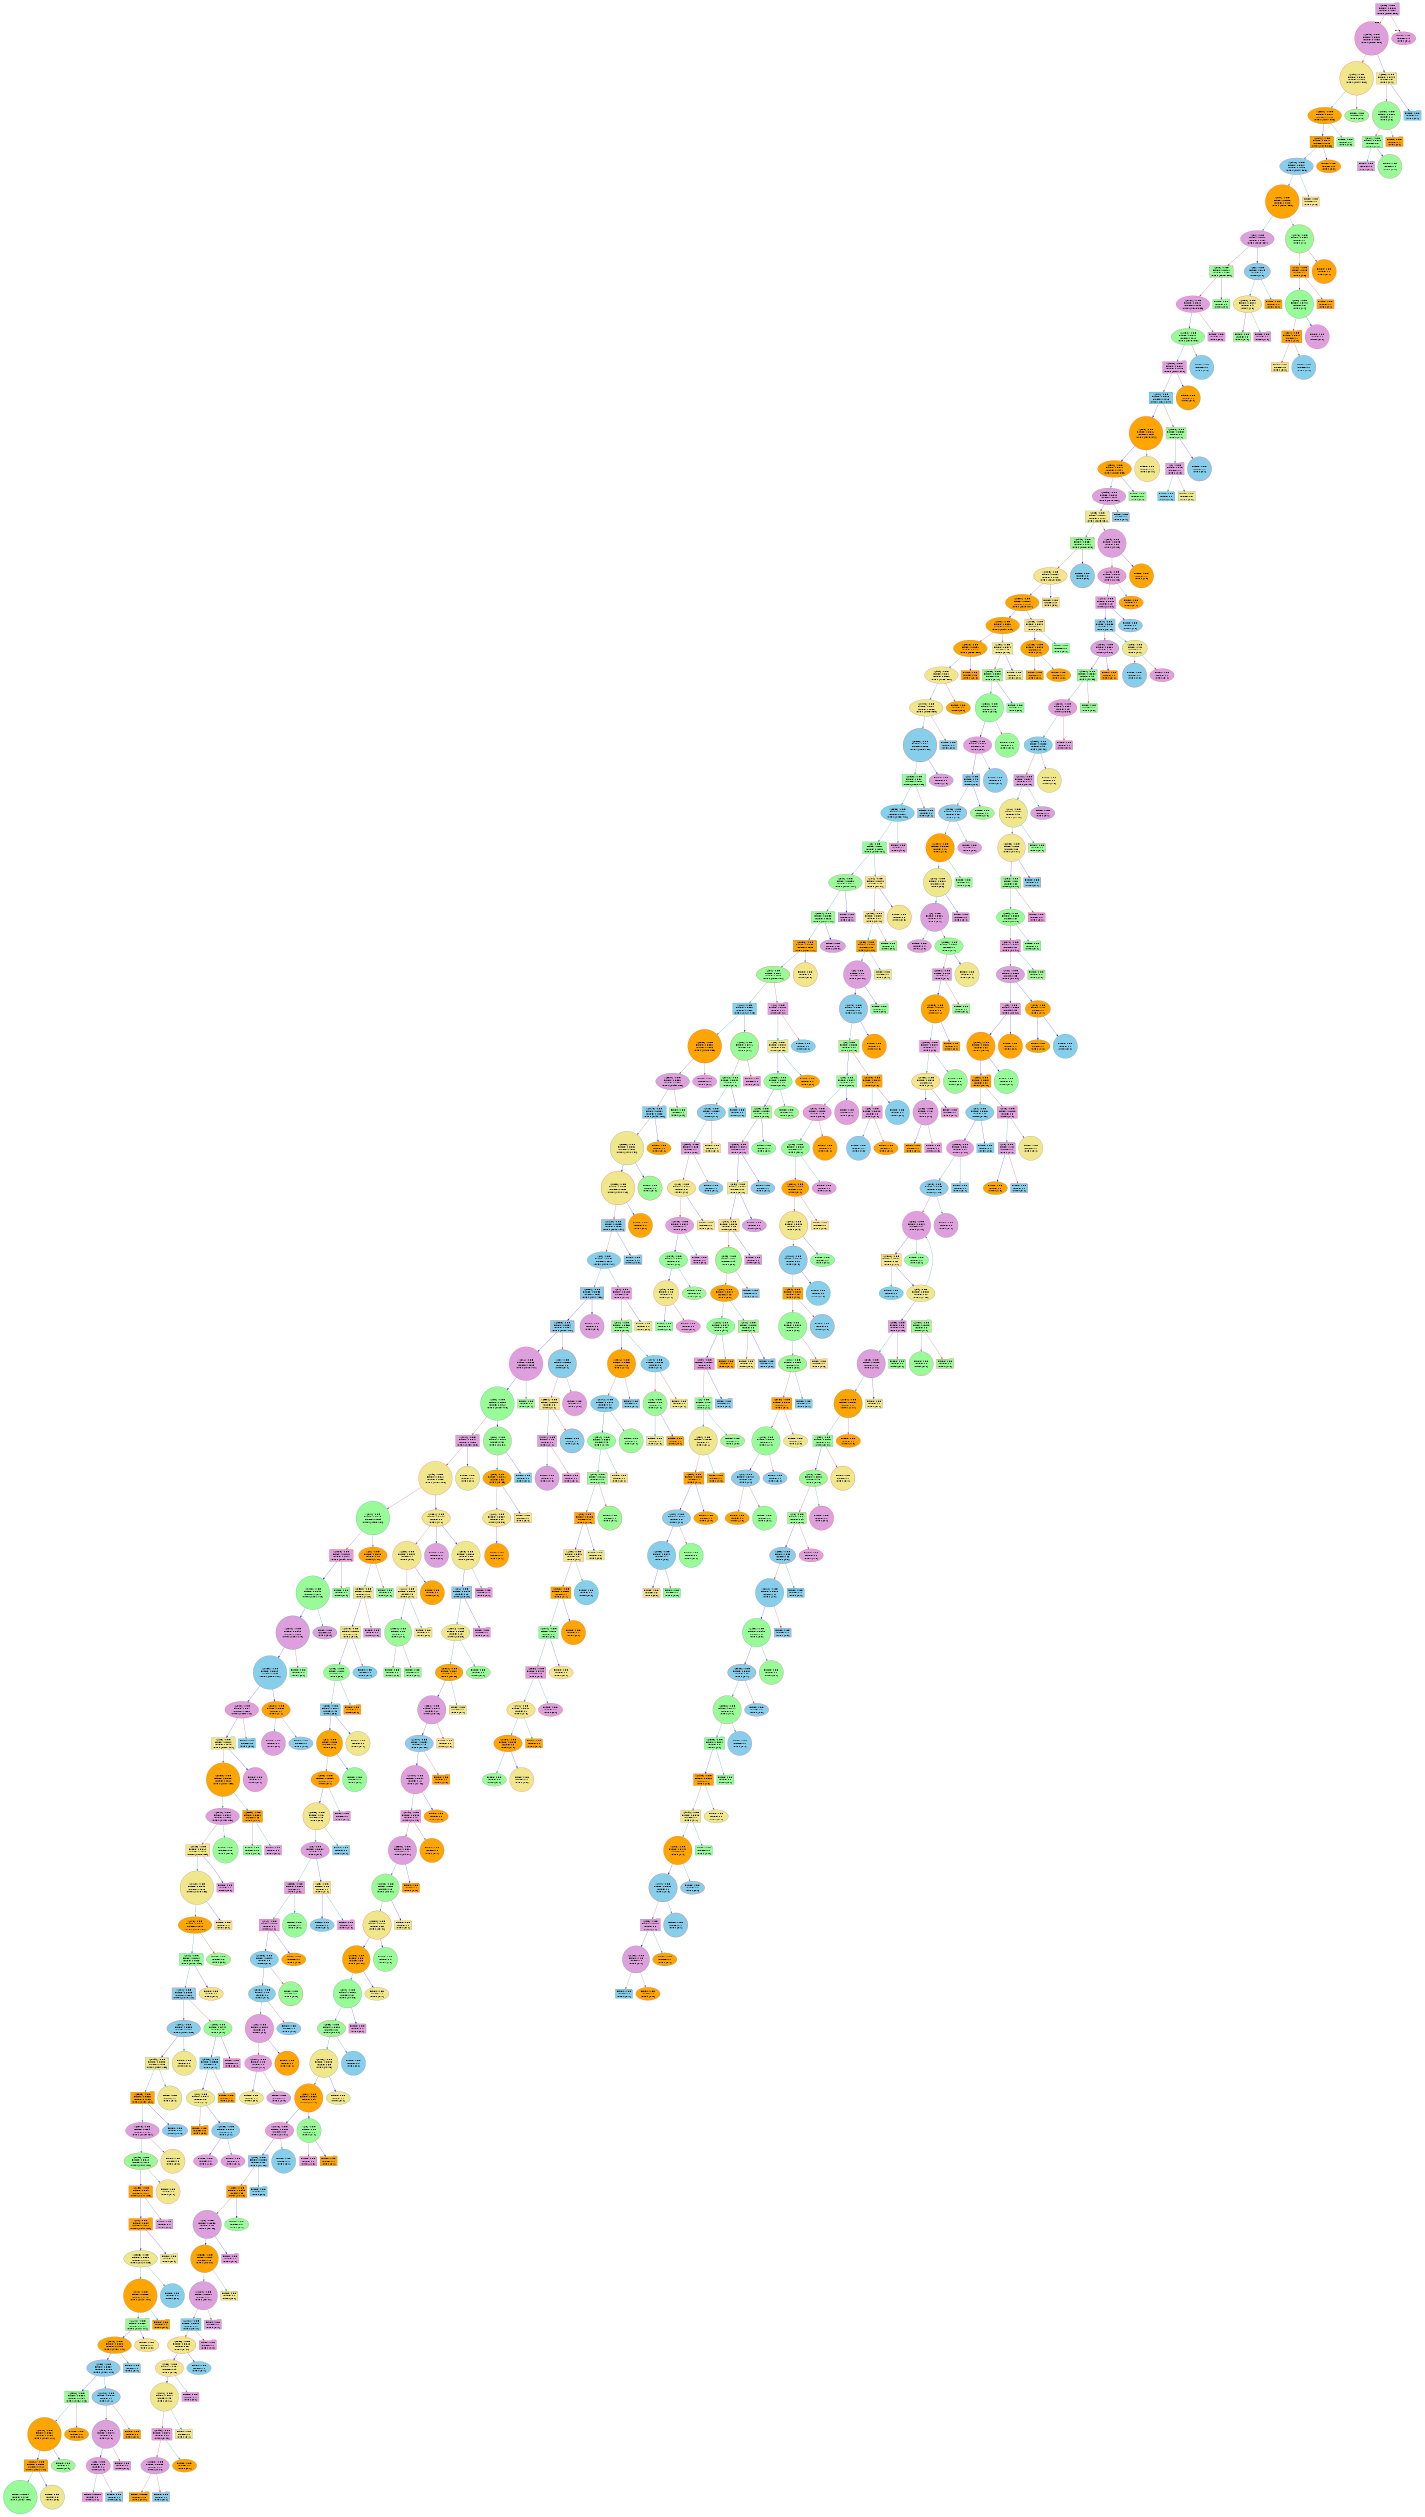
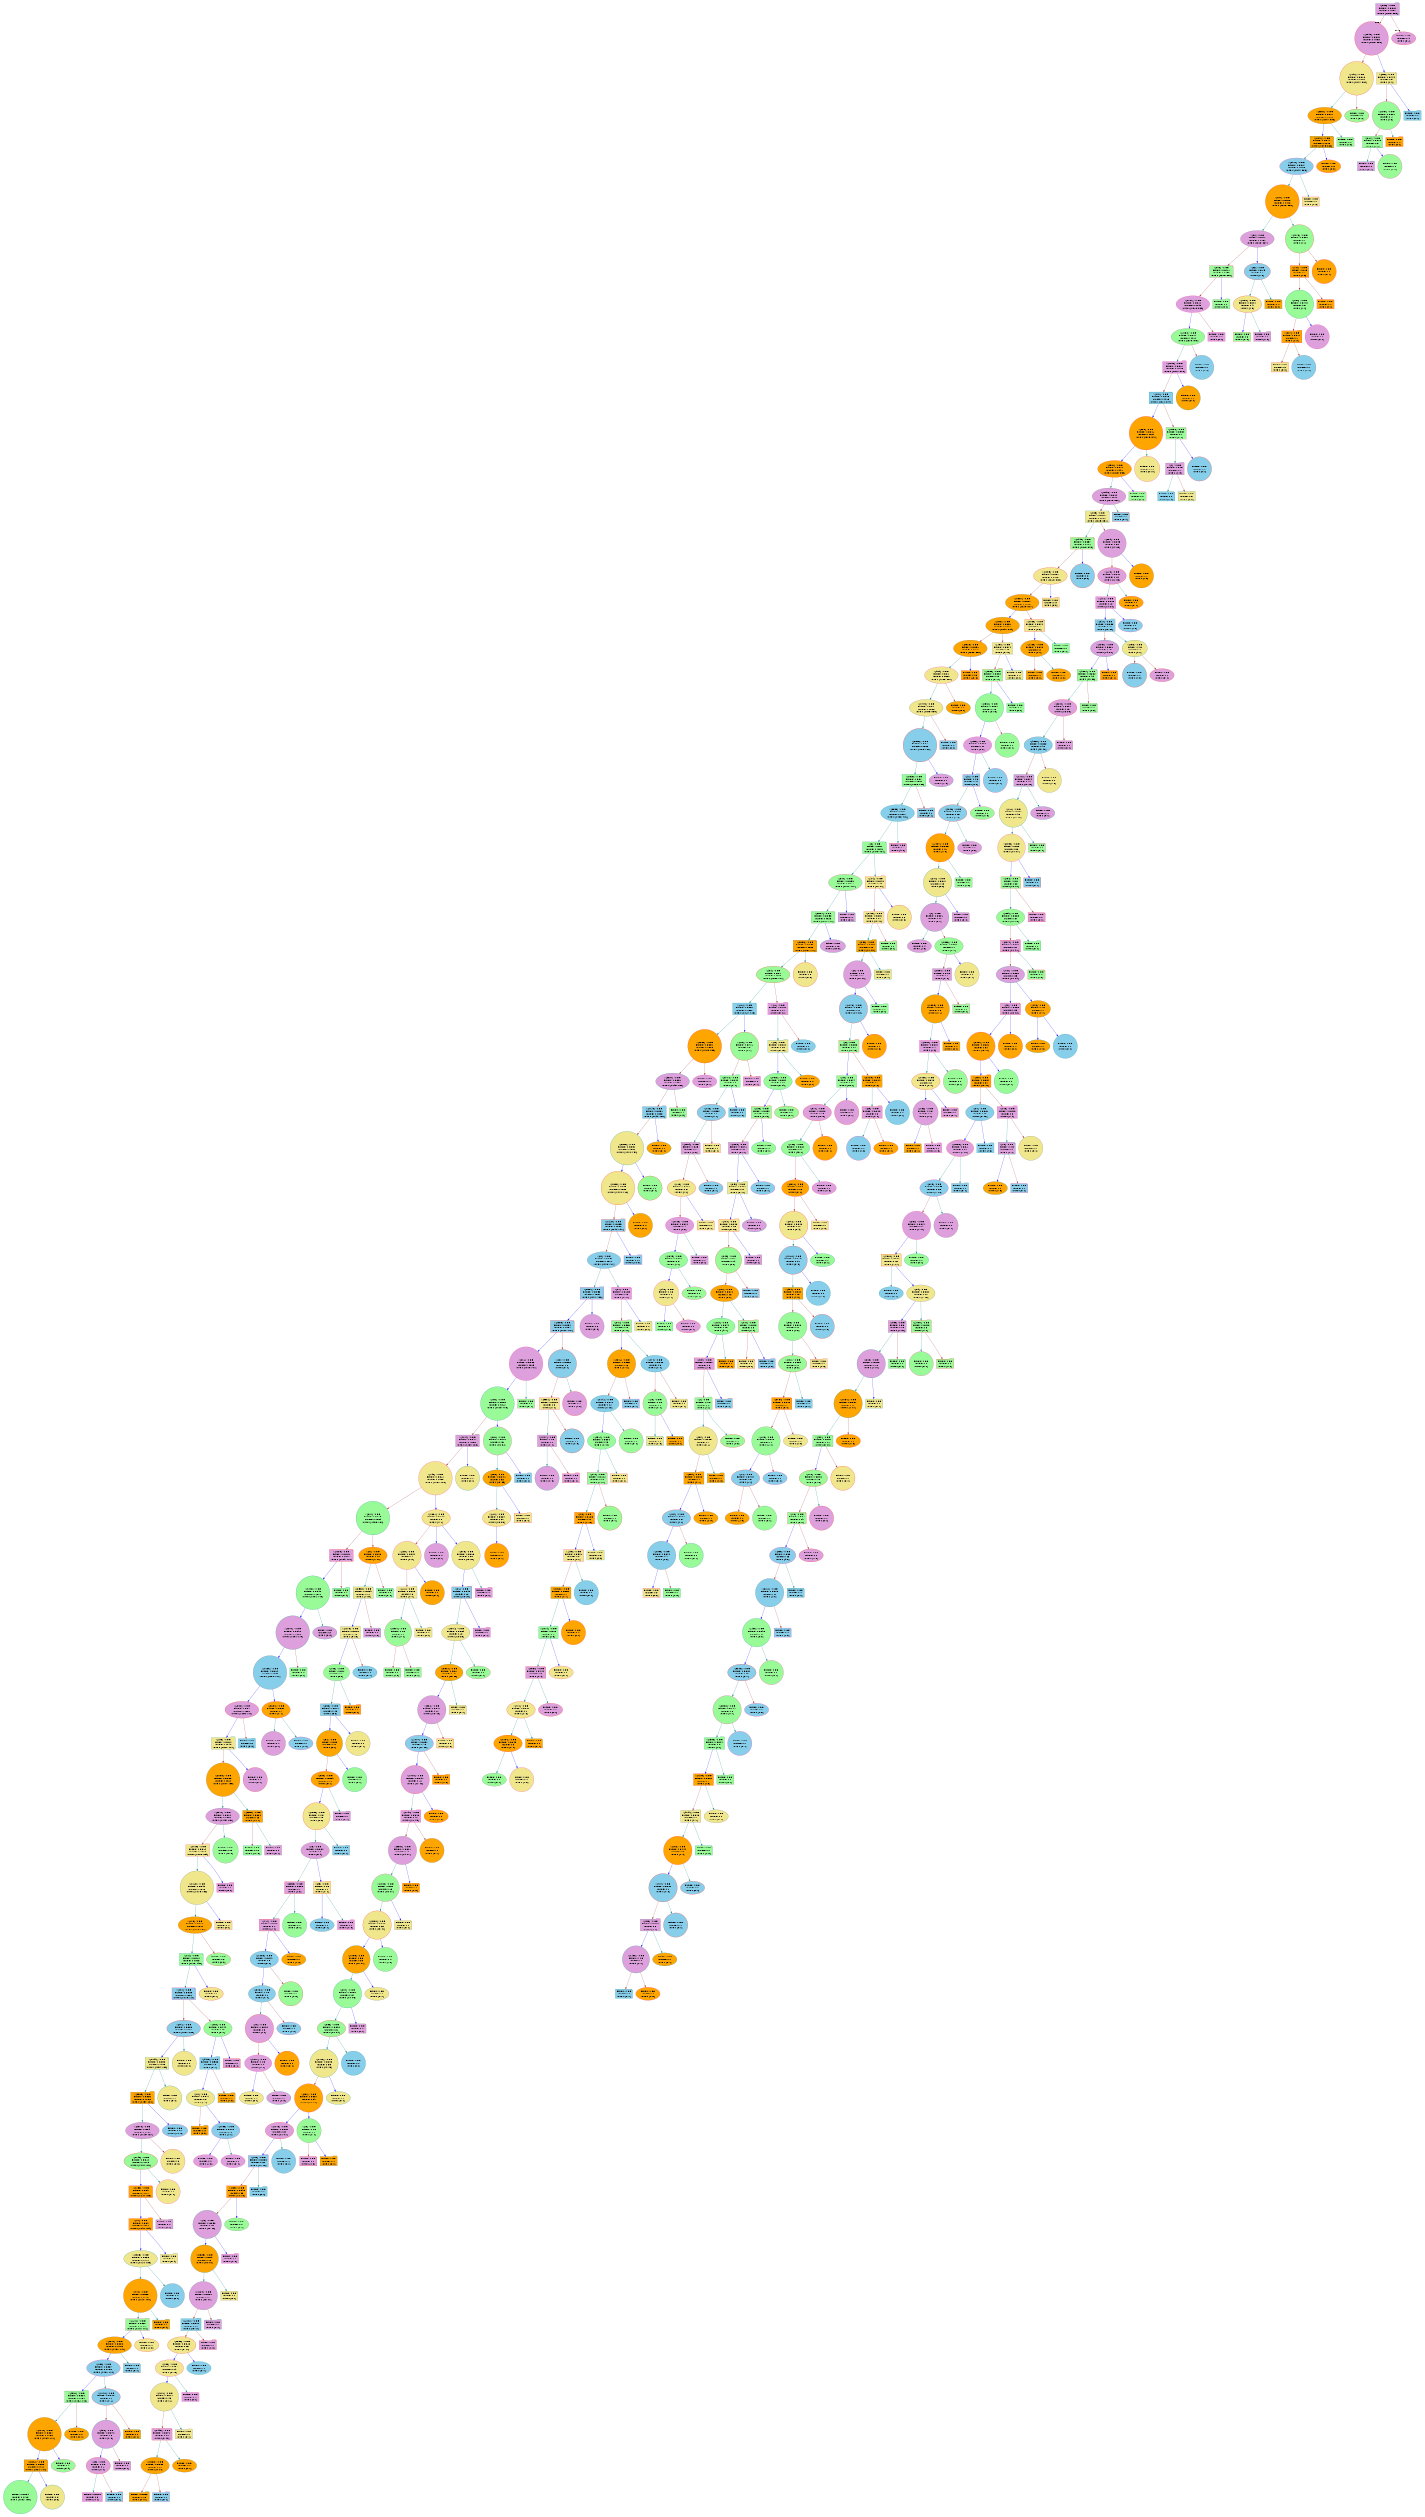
(933, 1262) -> (921, 1310)
(159, 2448) -> (159, 2448)
(155, 2466) -> (155, 2466)
